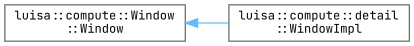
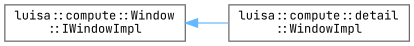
(95, 23) -> (95, 23)
